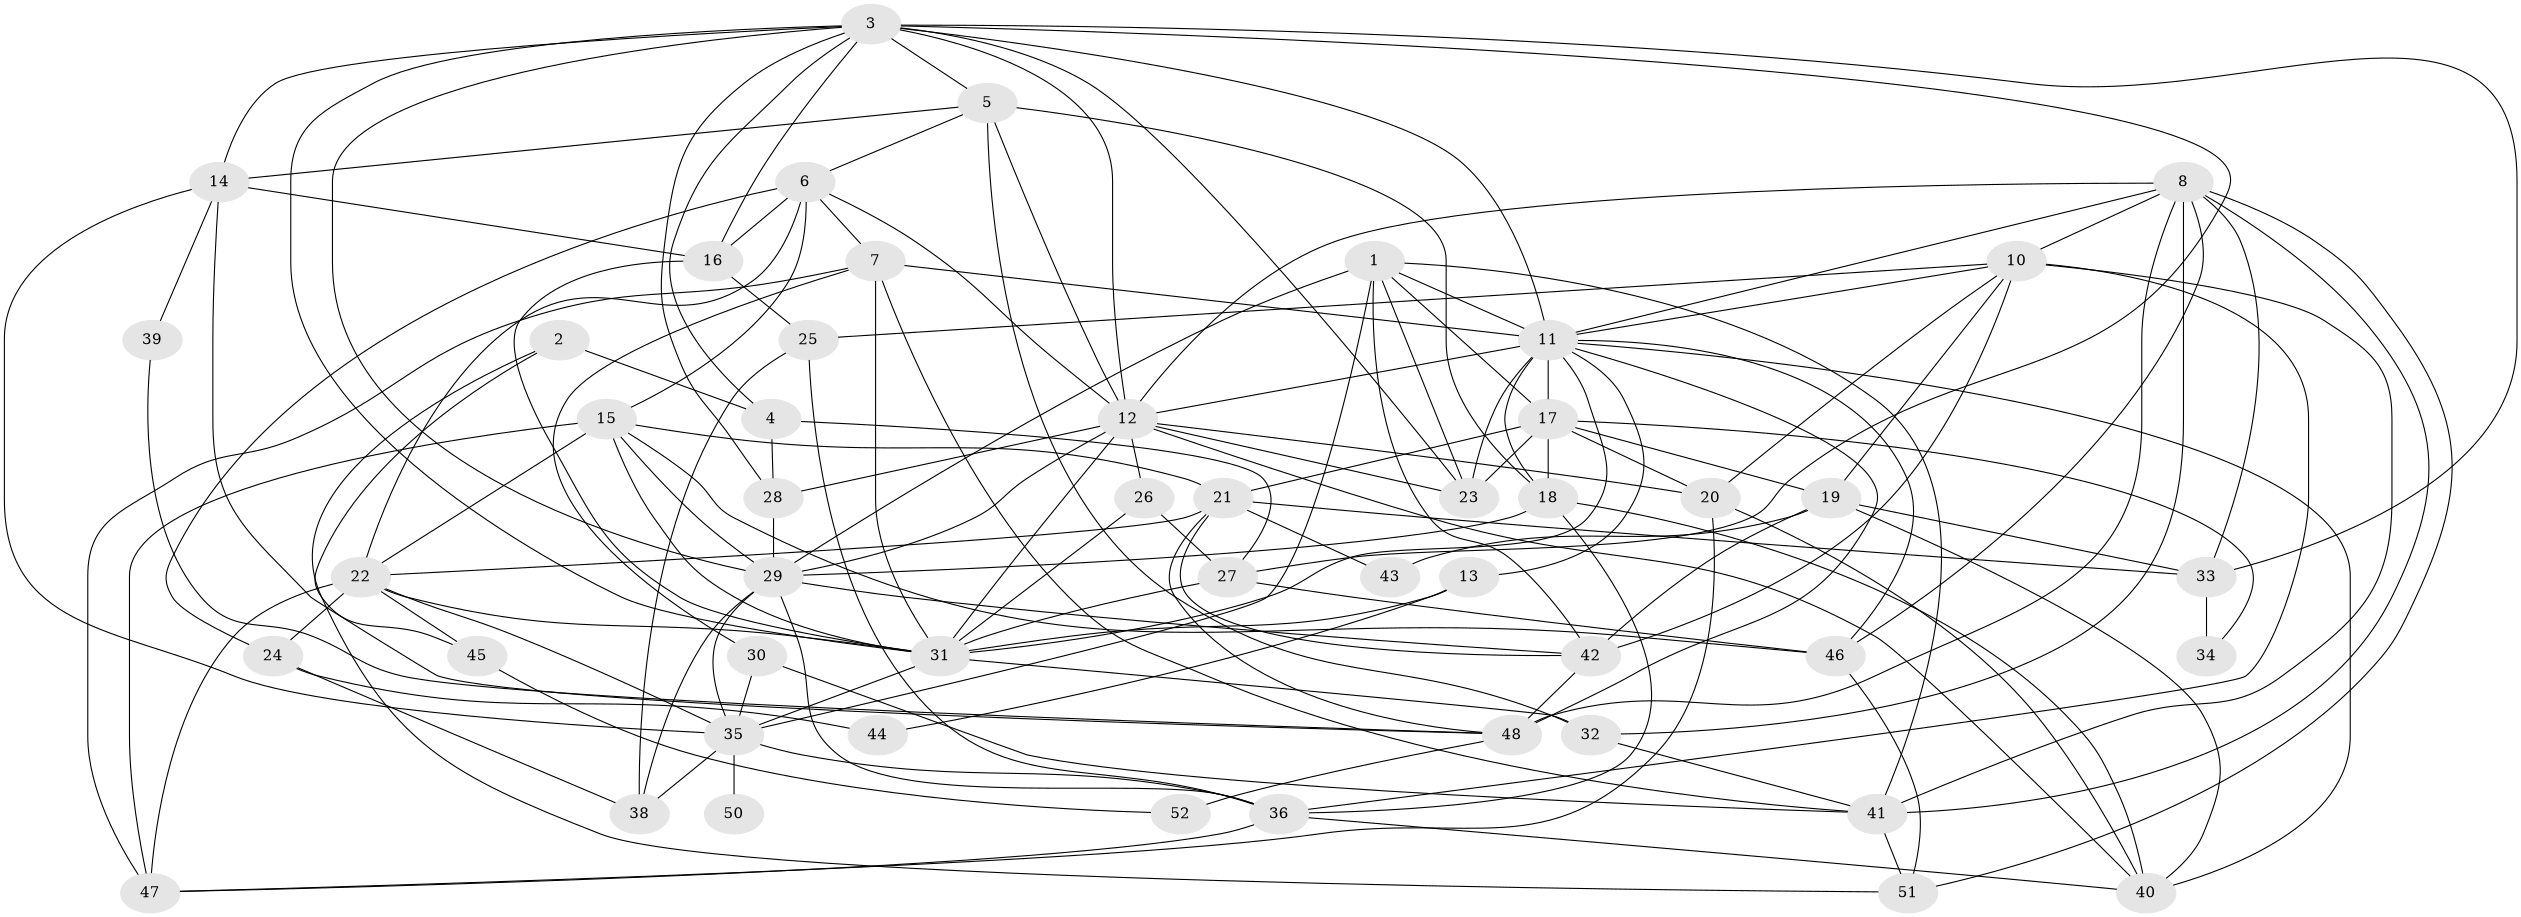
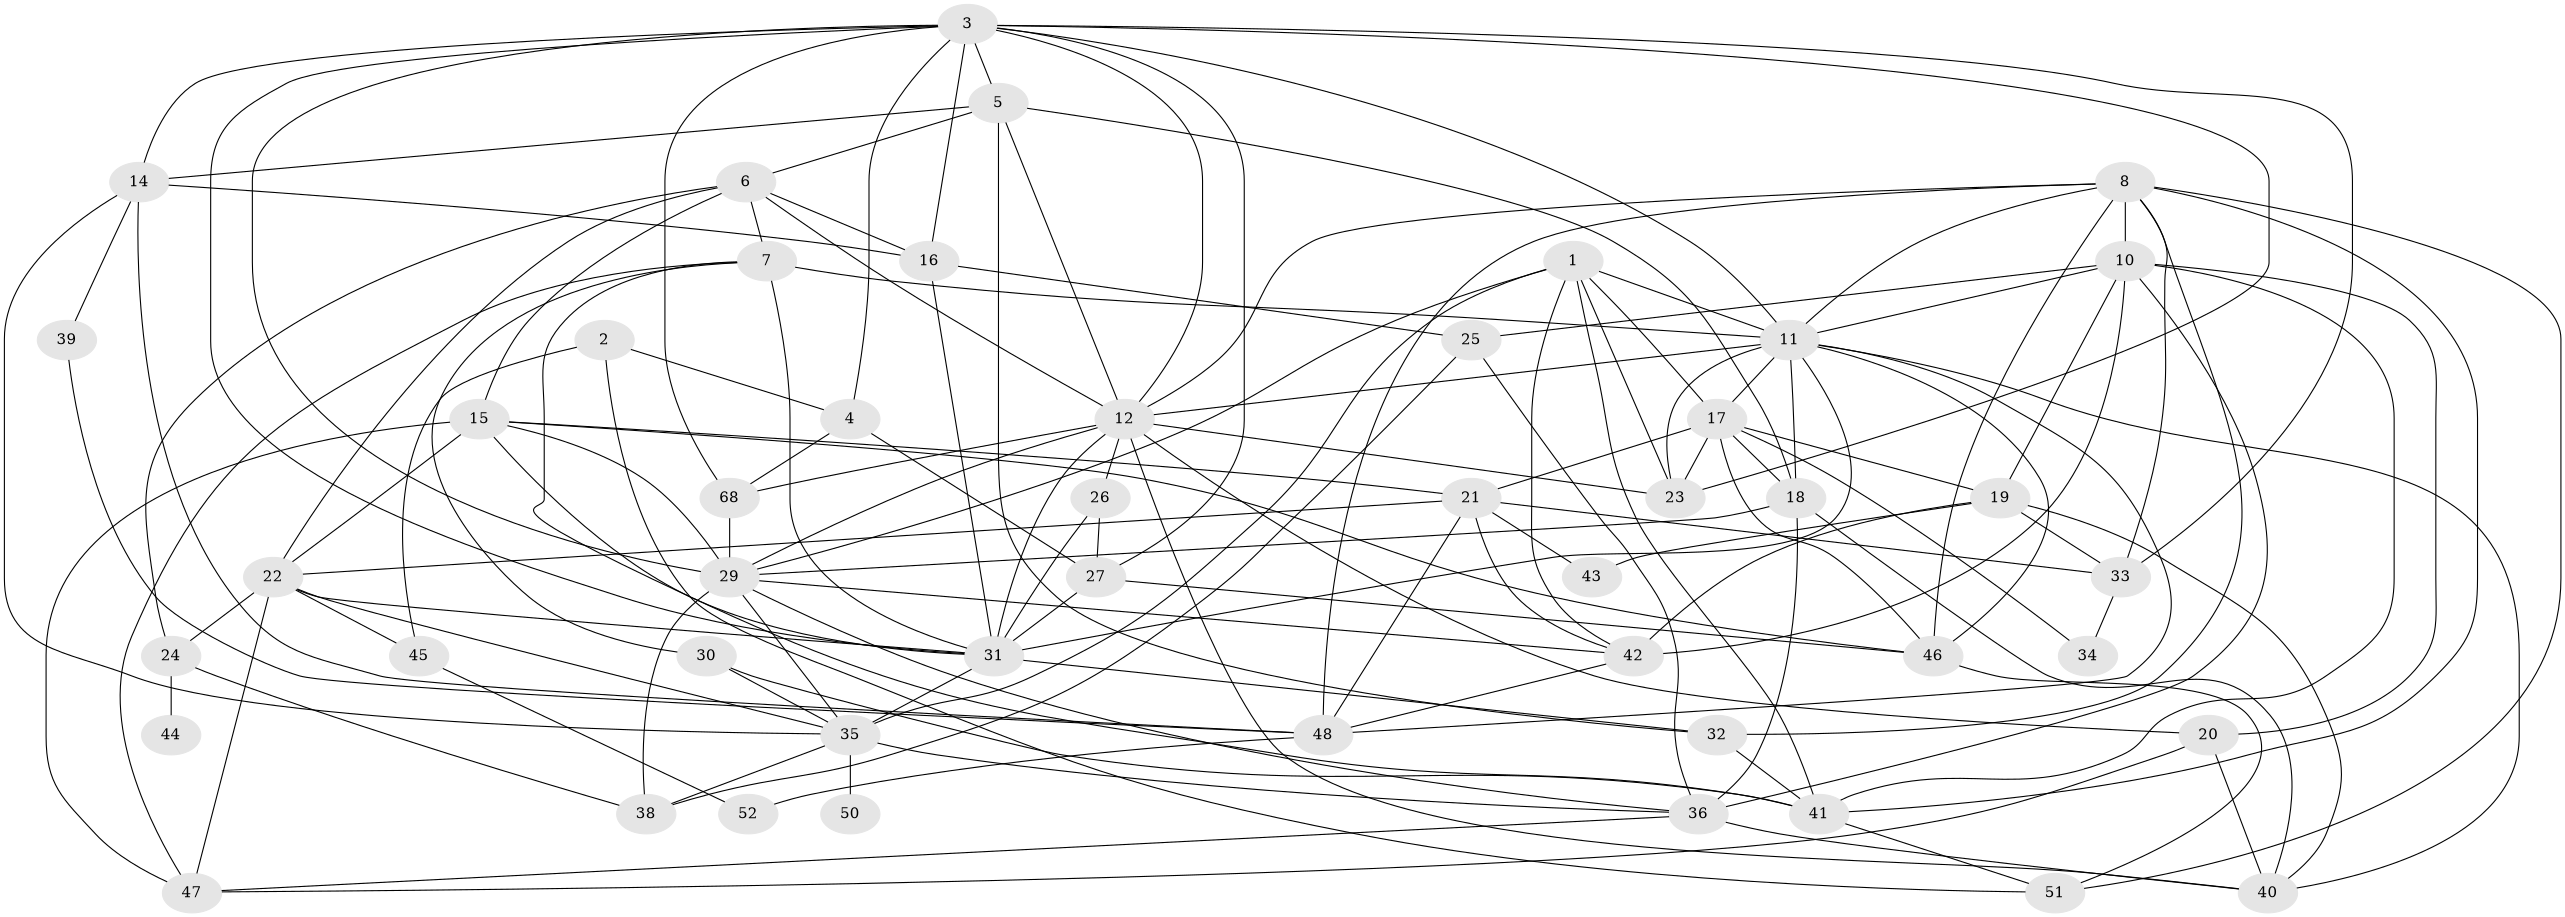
(1629, 459) -> (1815, 547)
(774, 498) -> (730, 498)
(1469, 577) -> none
